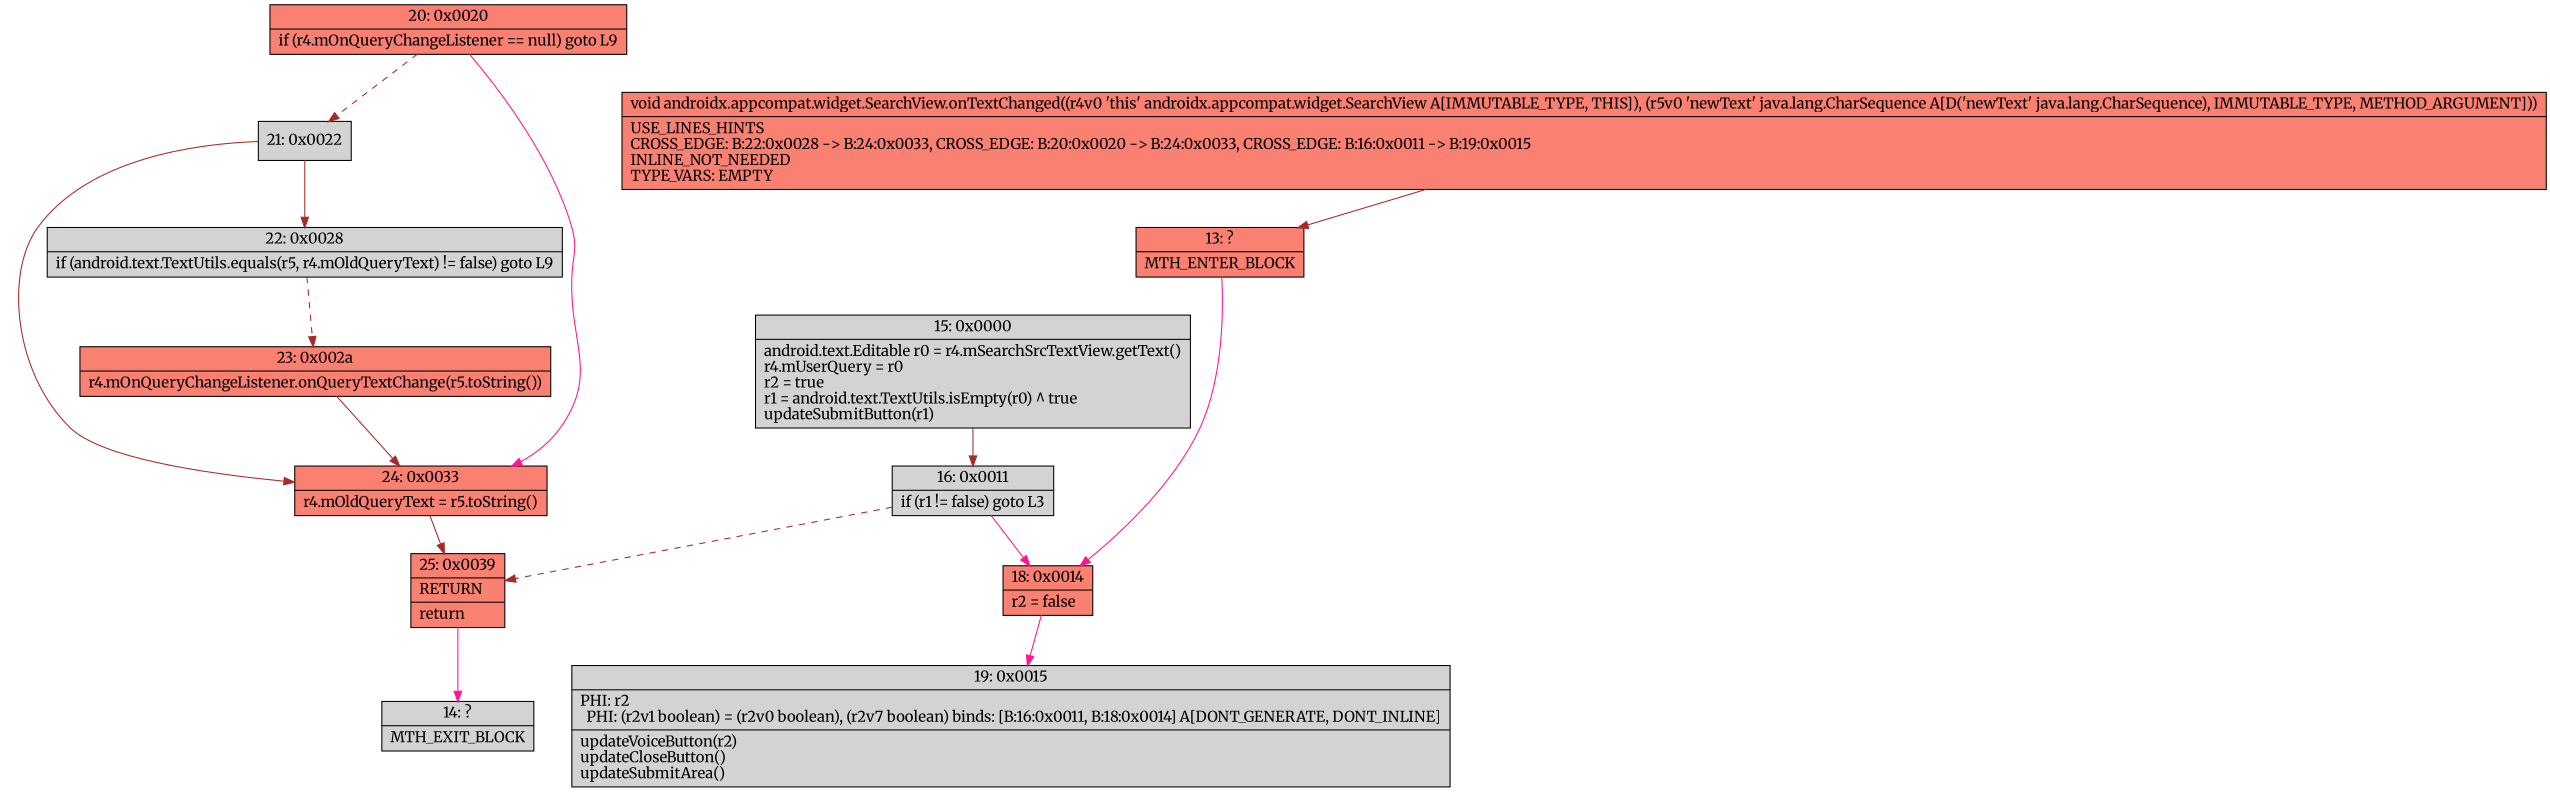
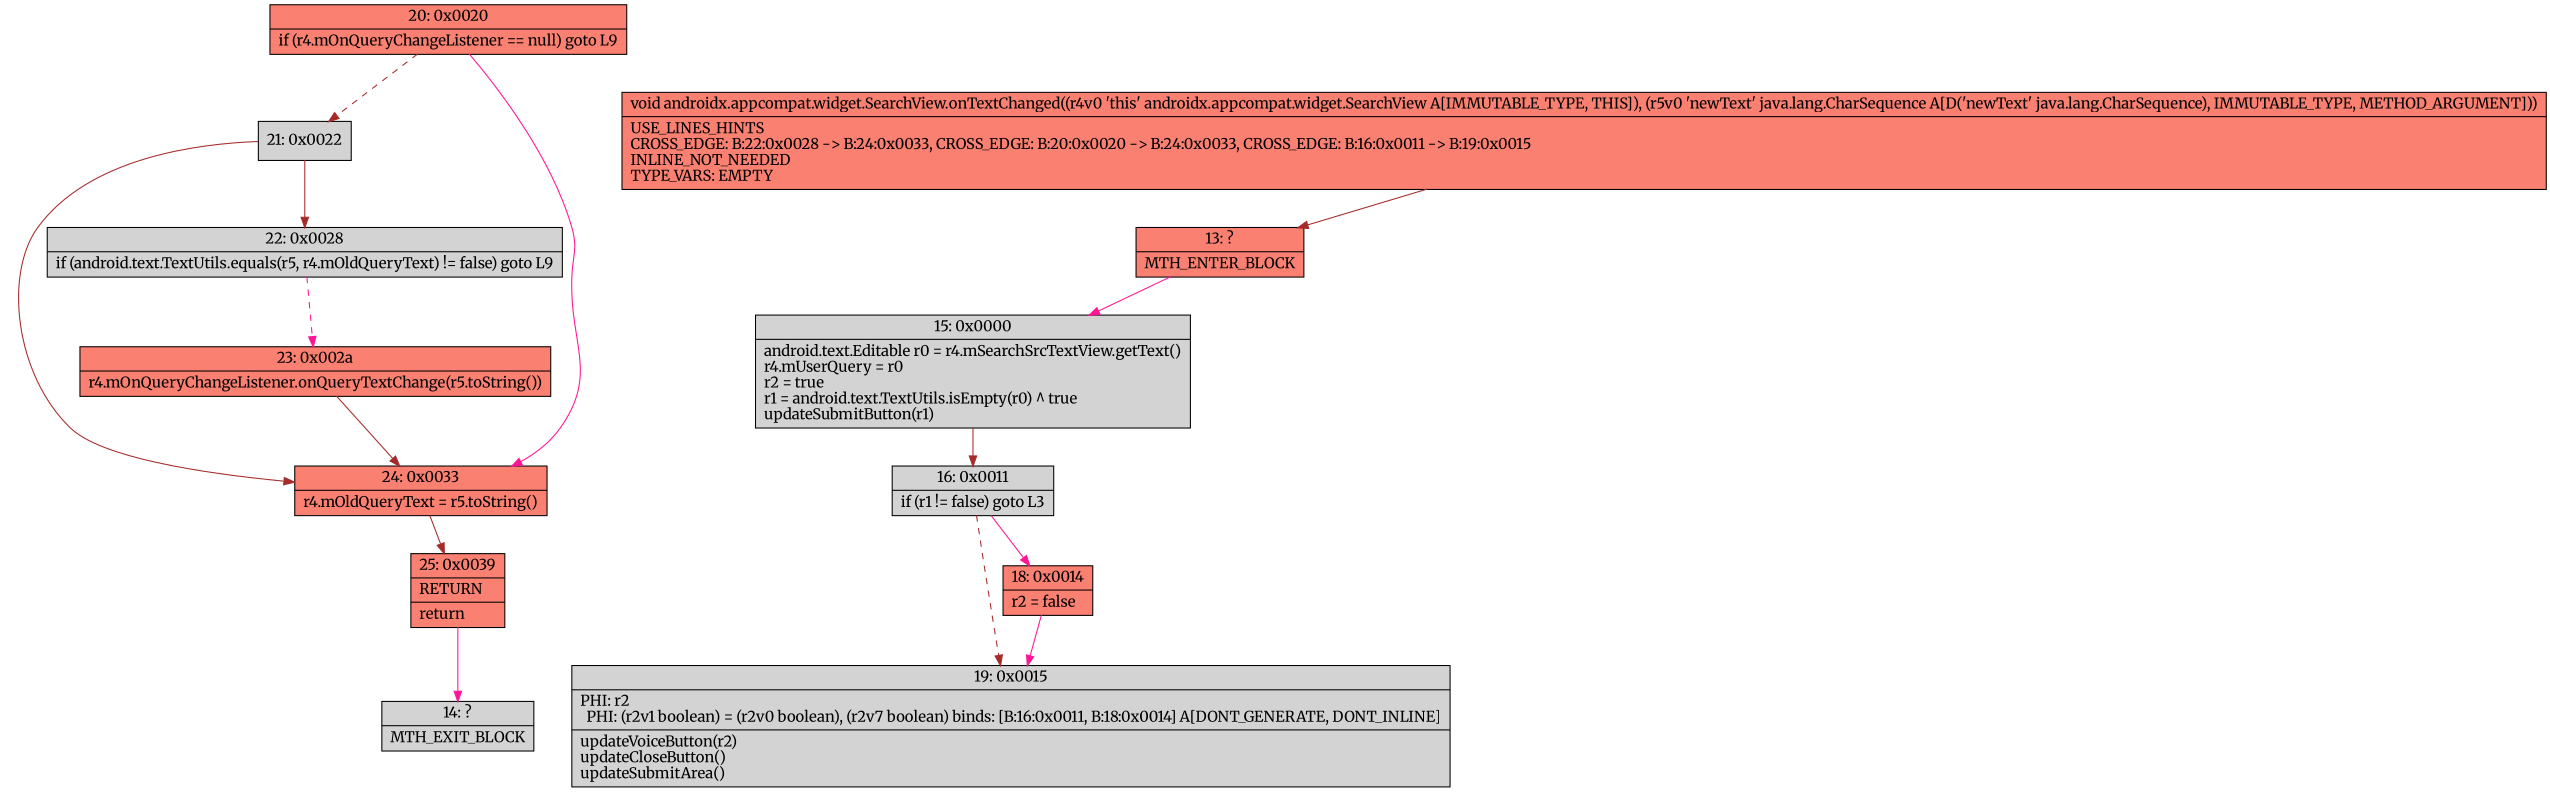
(310, 307) -> (310, 307)
(1195, 437) -> (1135, 294)
(704, 543) -> (987, 585)
